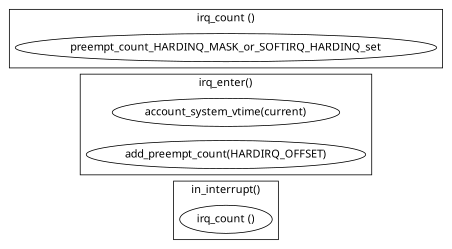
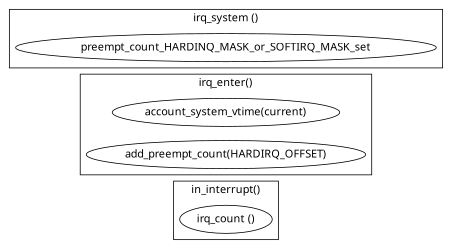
(226, 18) -> (226, 18)
(226, 48) -> (226, 48)
